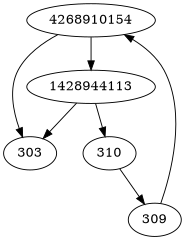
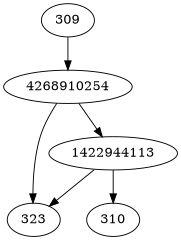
(91, 20) -> (68, 87)
(91, 87) -> (113, 153)
(30, 153) -> (34, 220)
(130, 183) -> none
